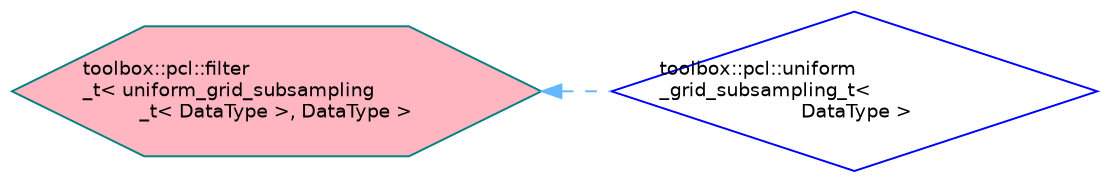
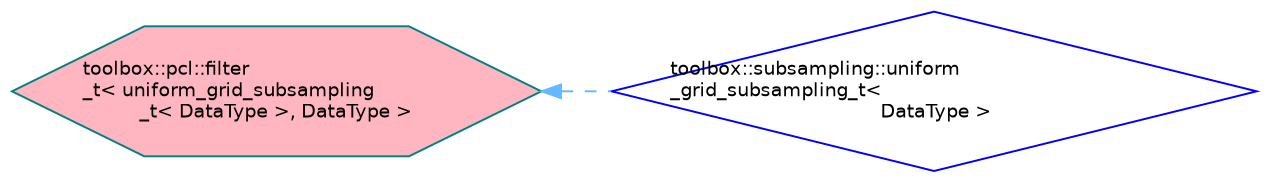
(854, 91) -> (934, 91)
